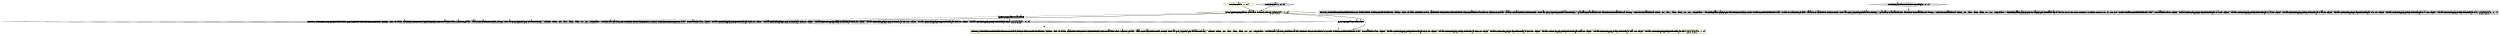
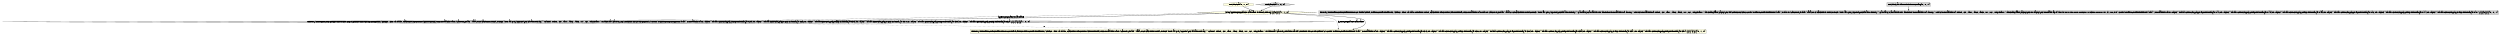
(1909, 5) -> (1909, 5)
